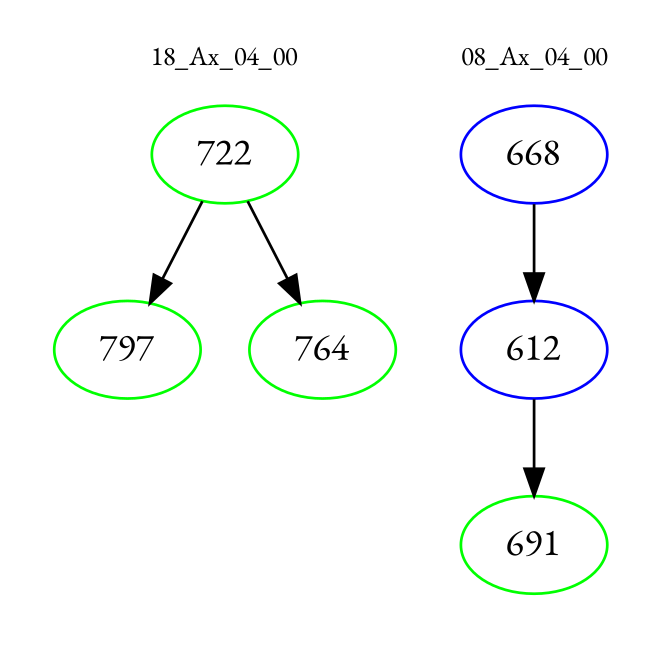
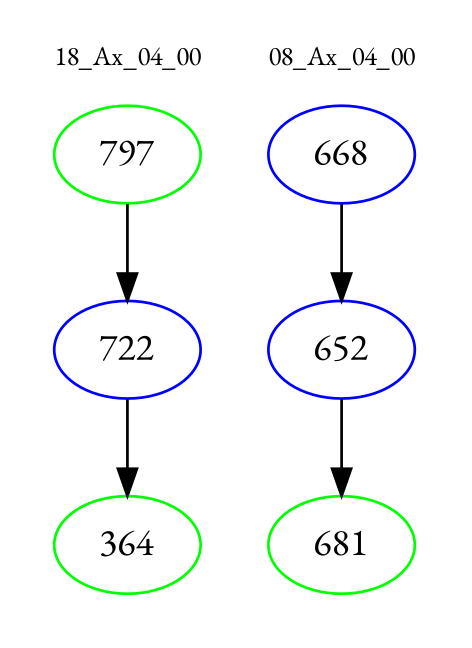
(225, 155) -> (127, 350)
(182, 240) -> (127, 239)
(323, 350) -> (127, 545)
(534, 350) -> (342, 350)
(534, 545) -> (342, 545)
